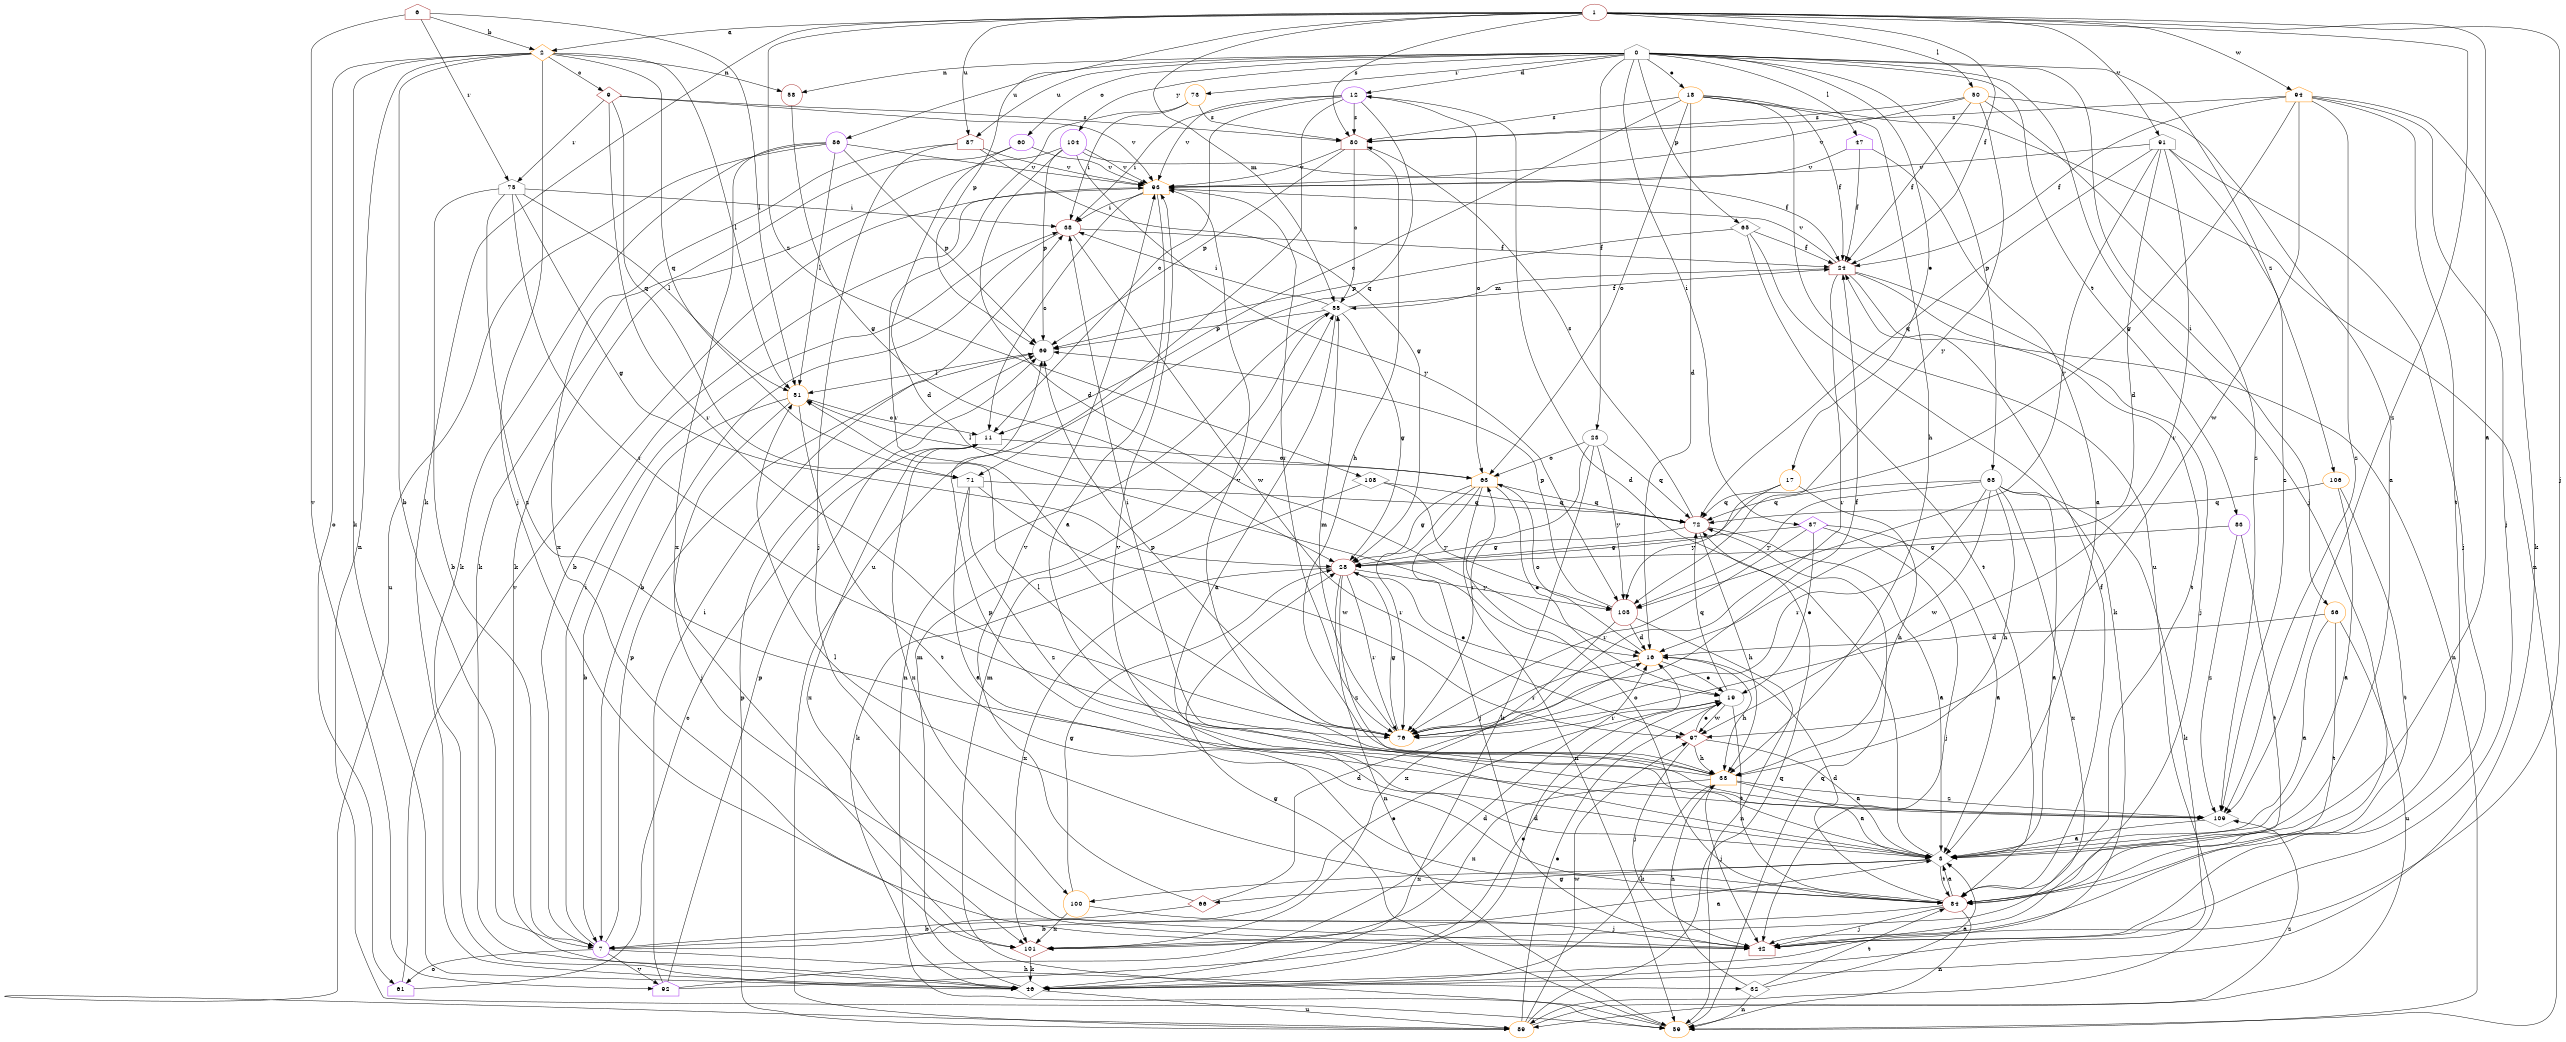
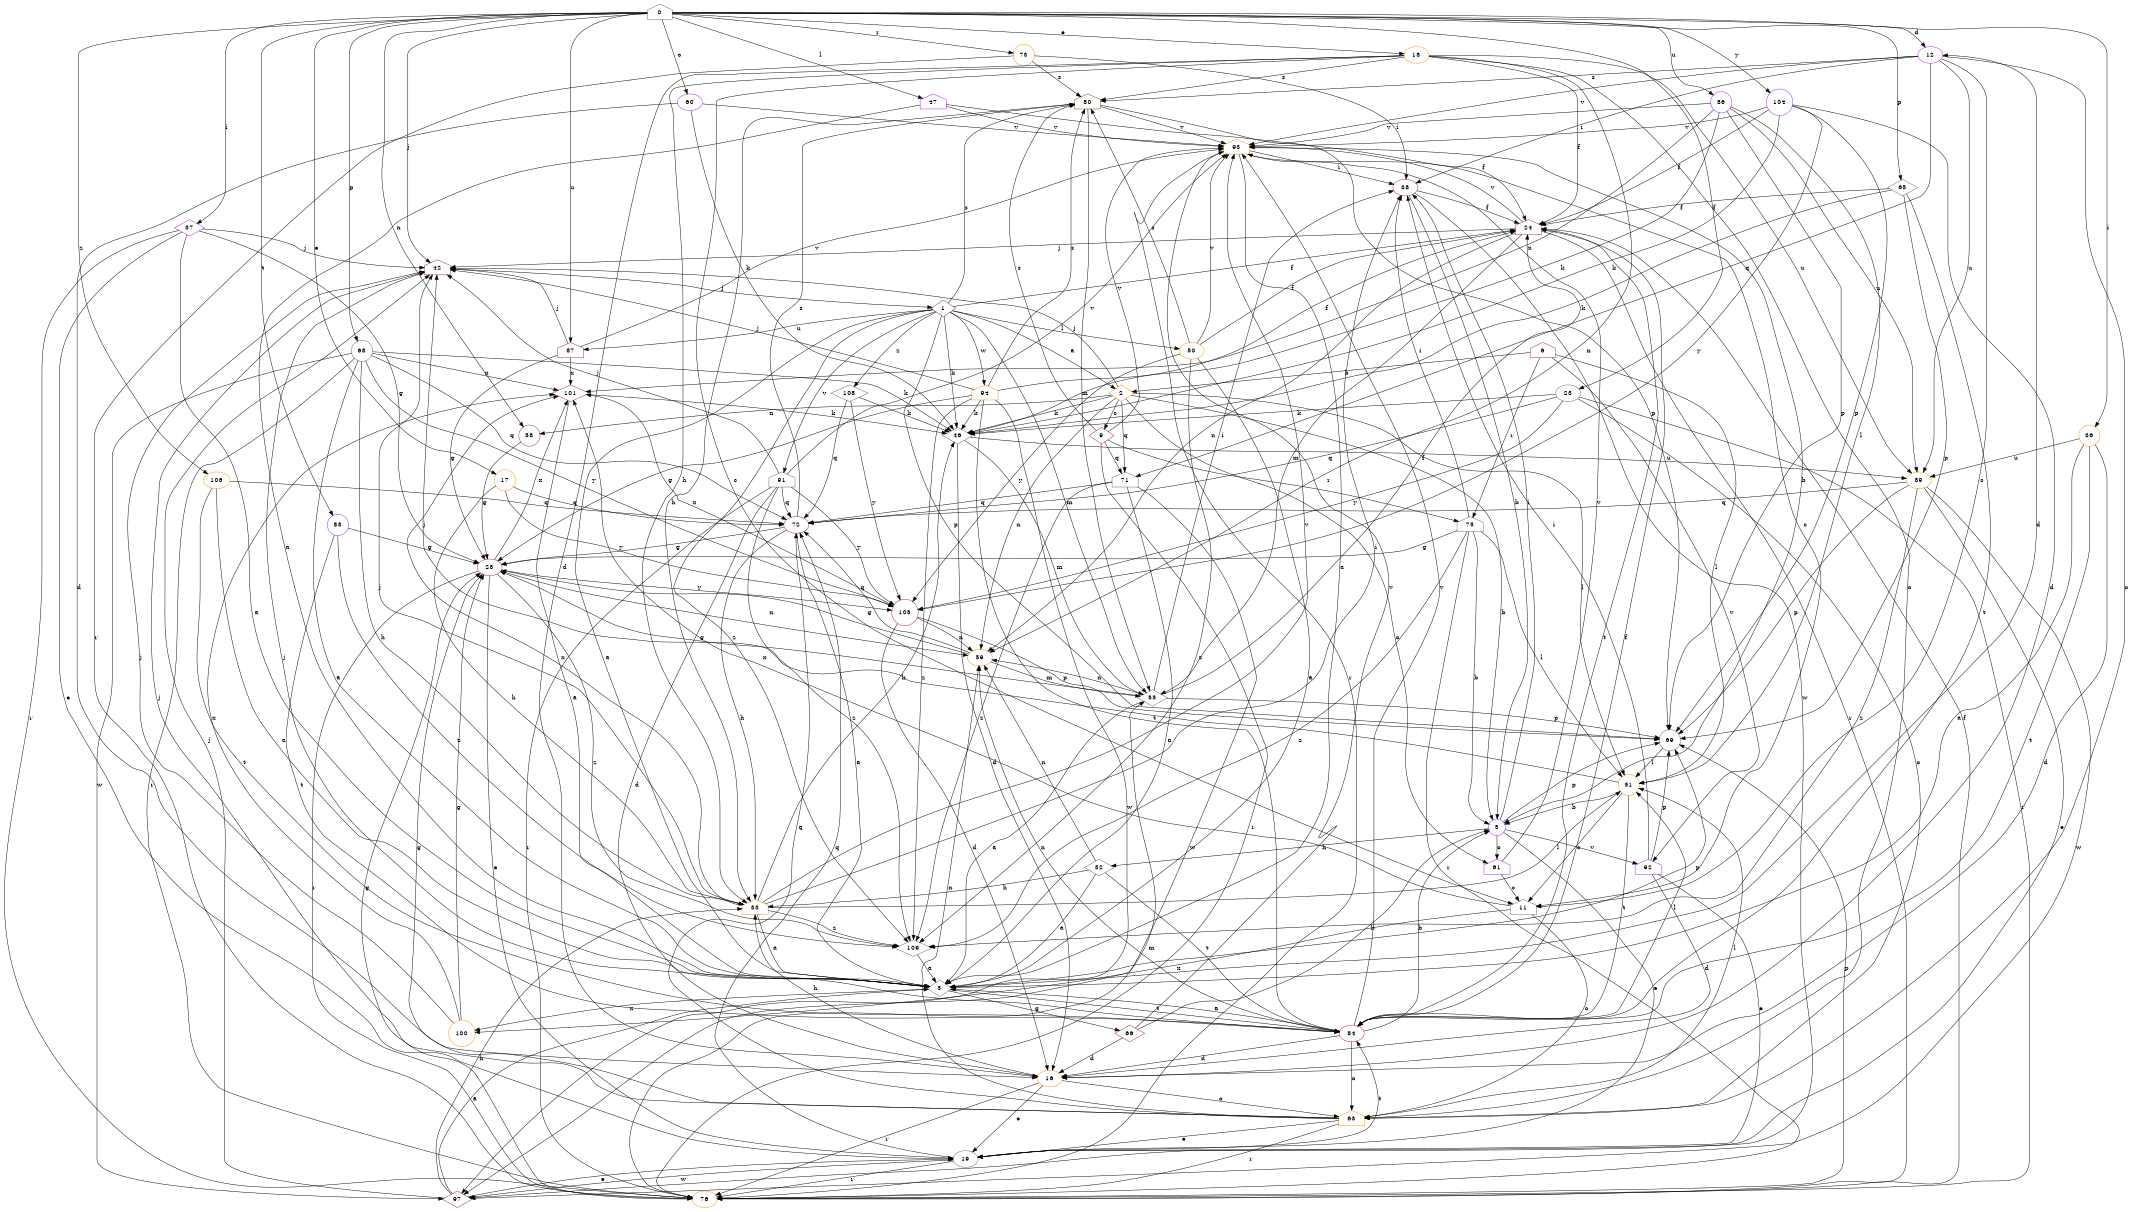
(1595, 12) -> (943, 308)
(1356, 228) -> (1085, 393)
(2559, 330) -> (689, 286)
(601, 949) -> (1497, 827)
